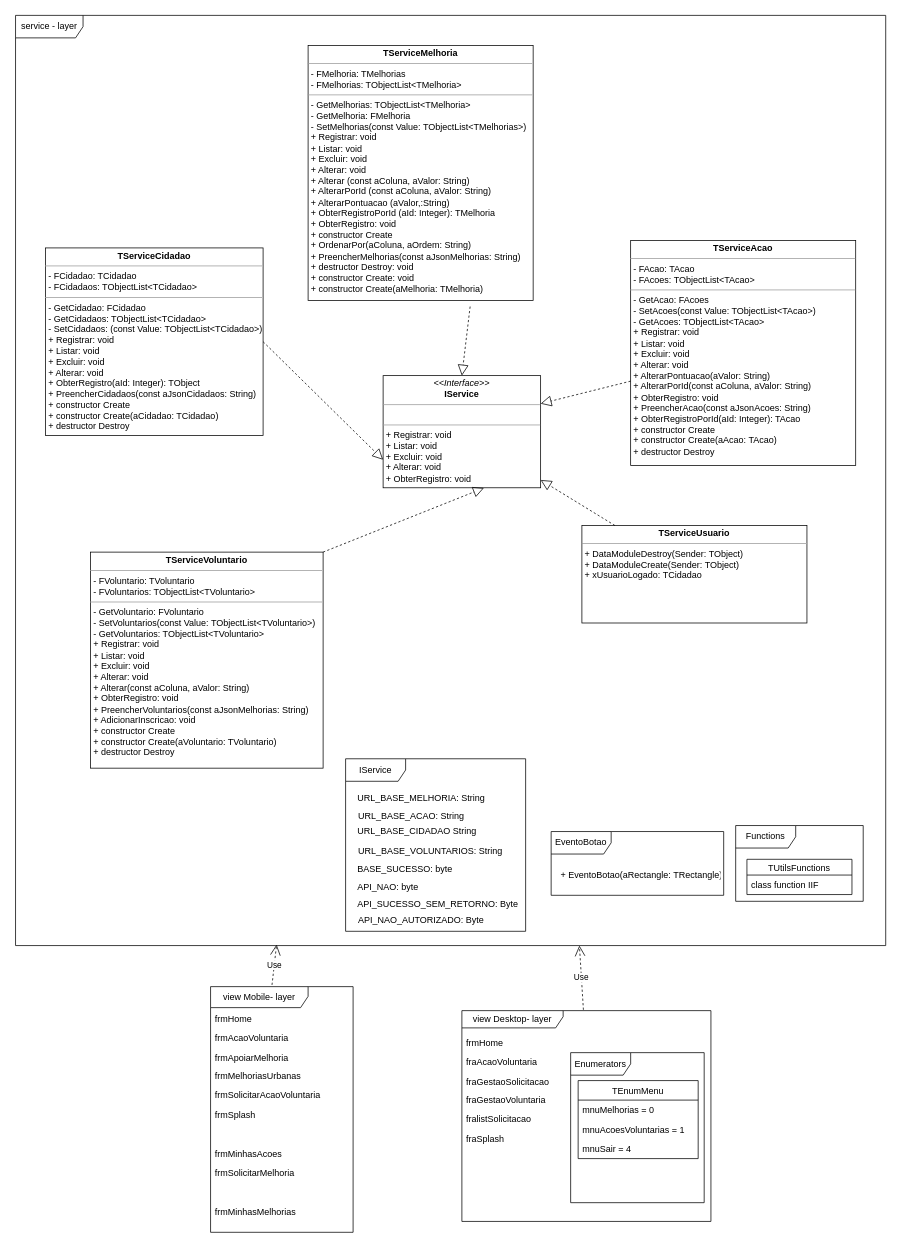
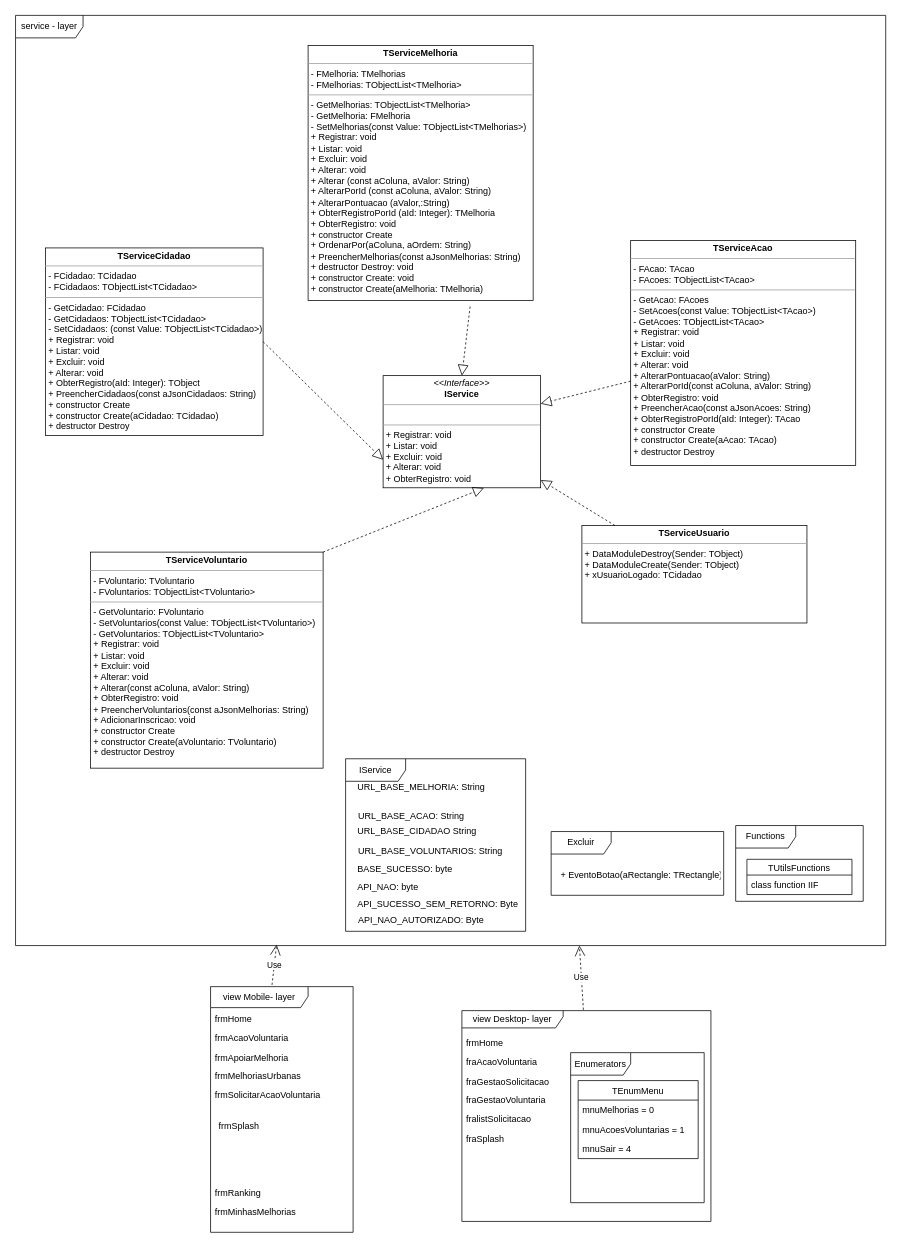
(424, 796) -> (424, 785)
(581, 843) -> (581, 843)
(270, 1114) -> (274, 1125)
(270, 1153) -> none
(270, 1172) -> none
none -> (270, 1192)
